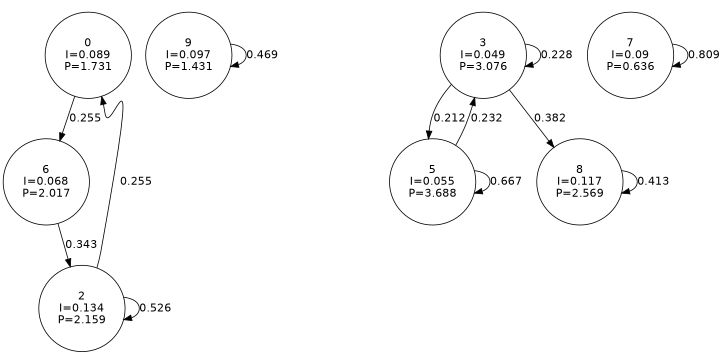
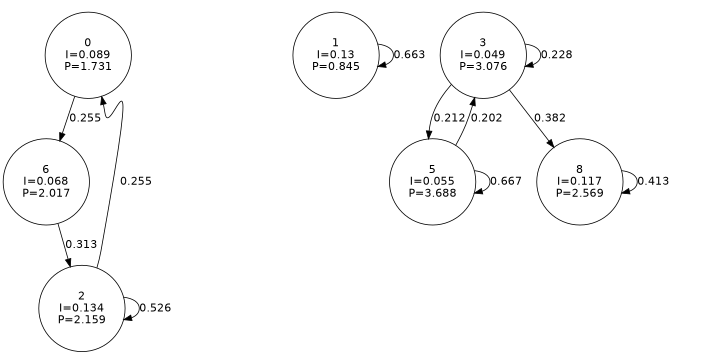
(189, 55) -> none
none -> (336, 55)
(631, 55) -> none
(487, 119) -> (487, 119)
(82, 245) -> (82, 245)
